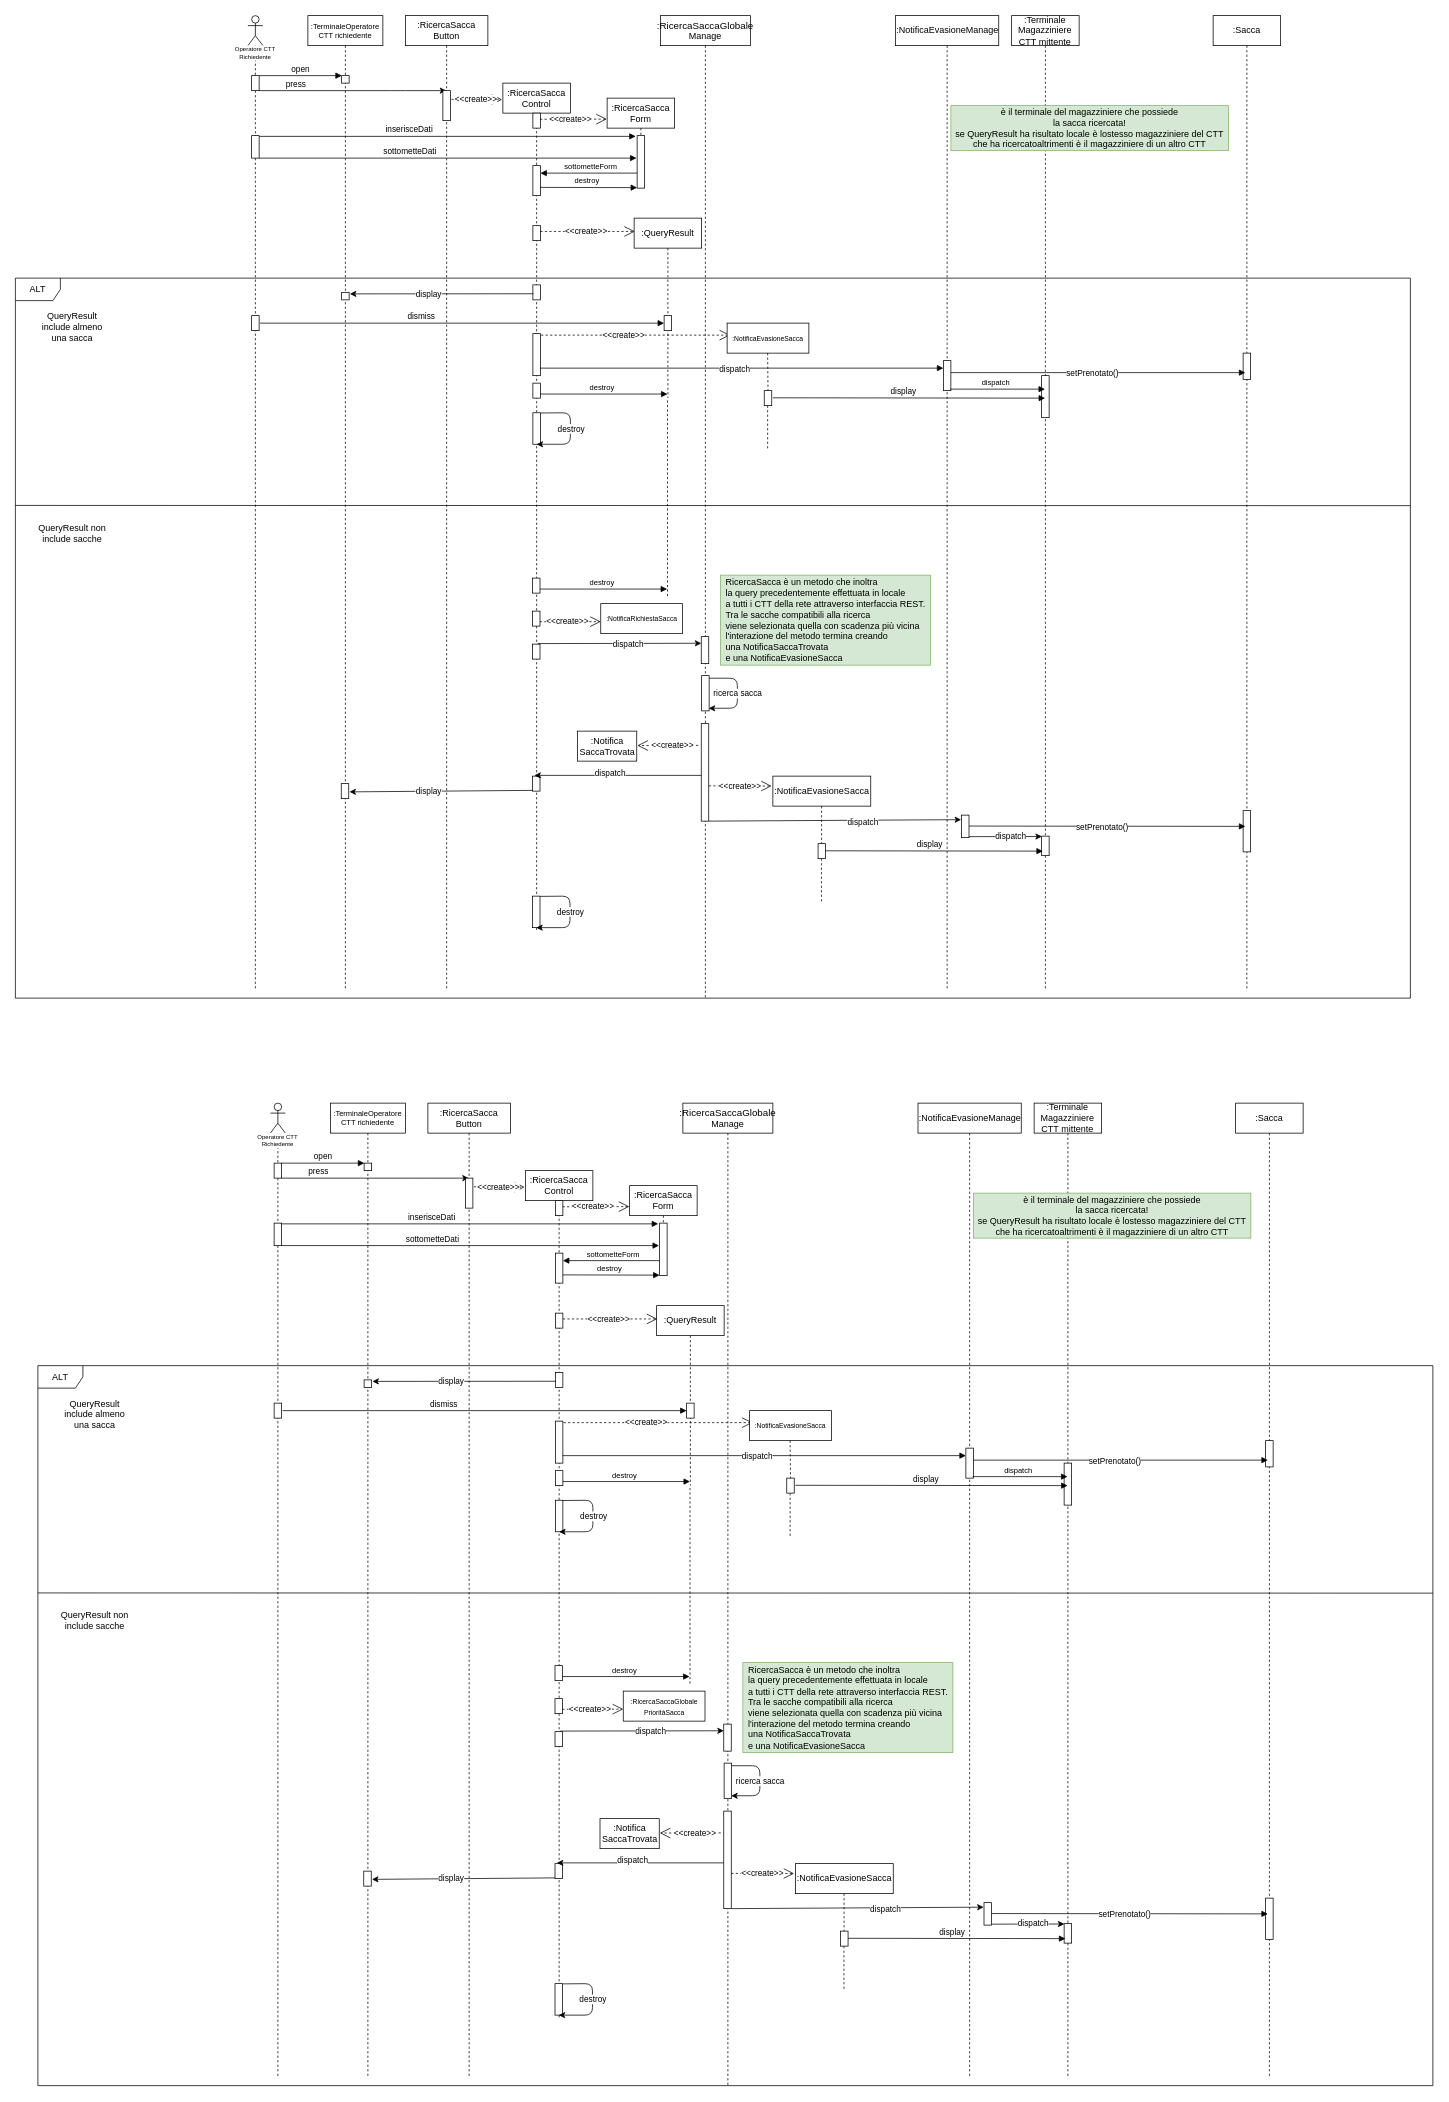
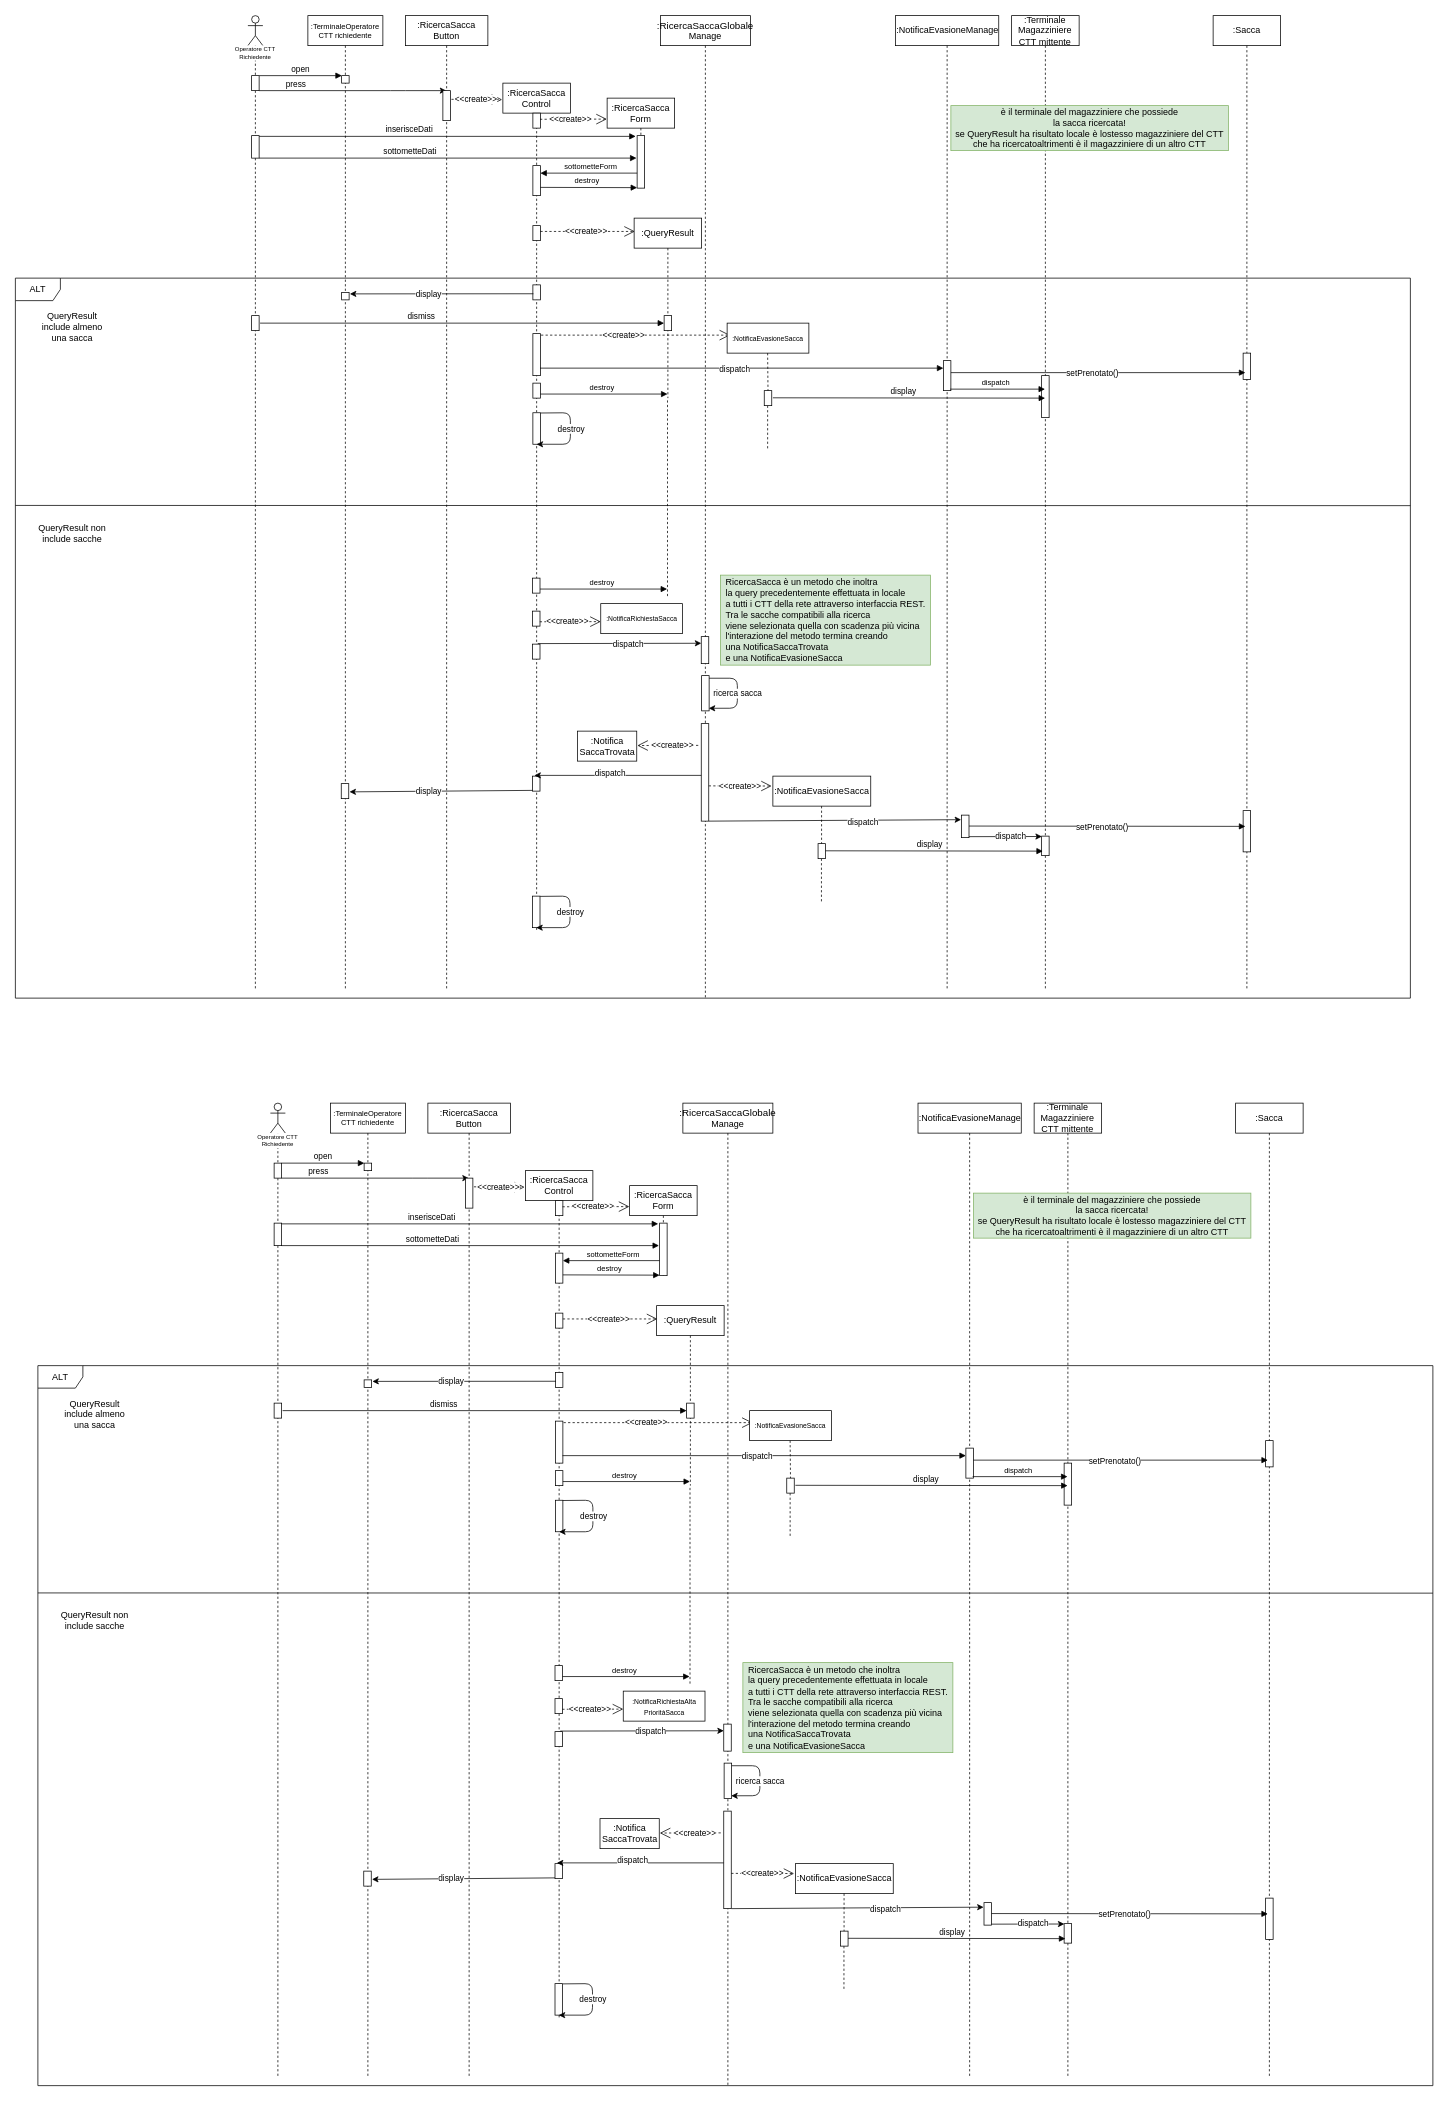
(665, 1706) -> (665, 1706)
